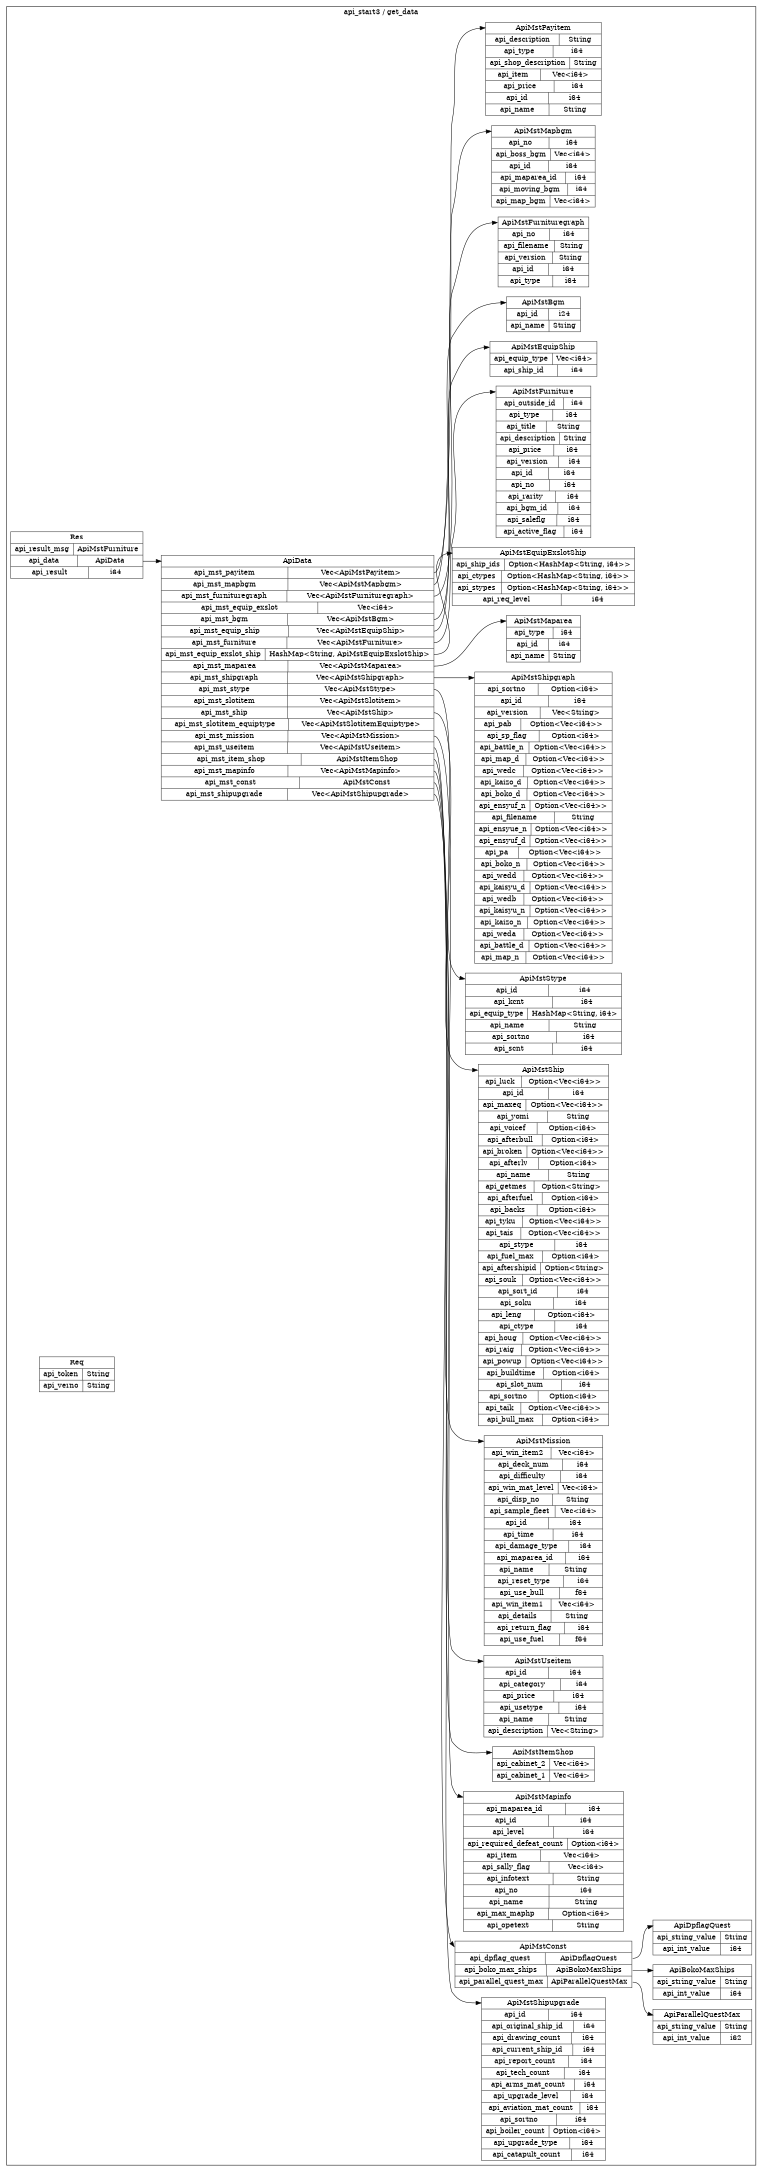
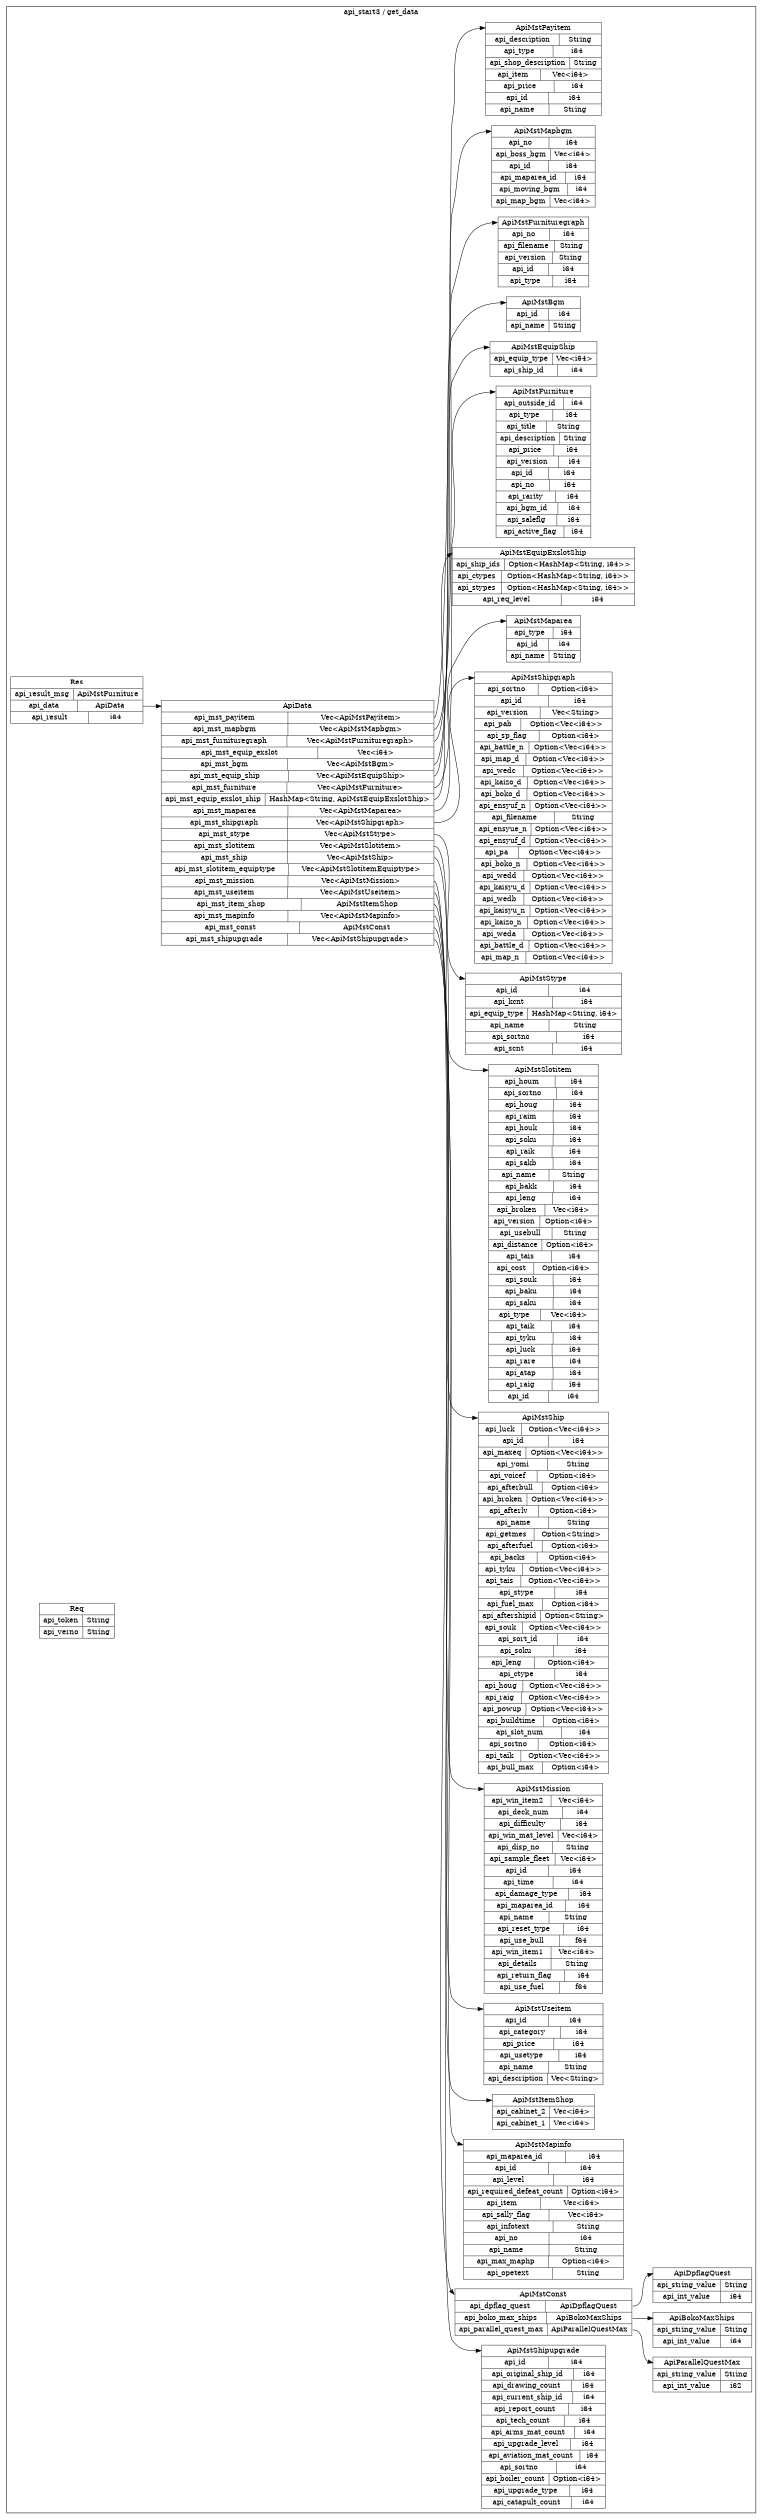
(564, 314) -> (564, 314)
none -> (543, 1233)
